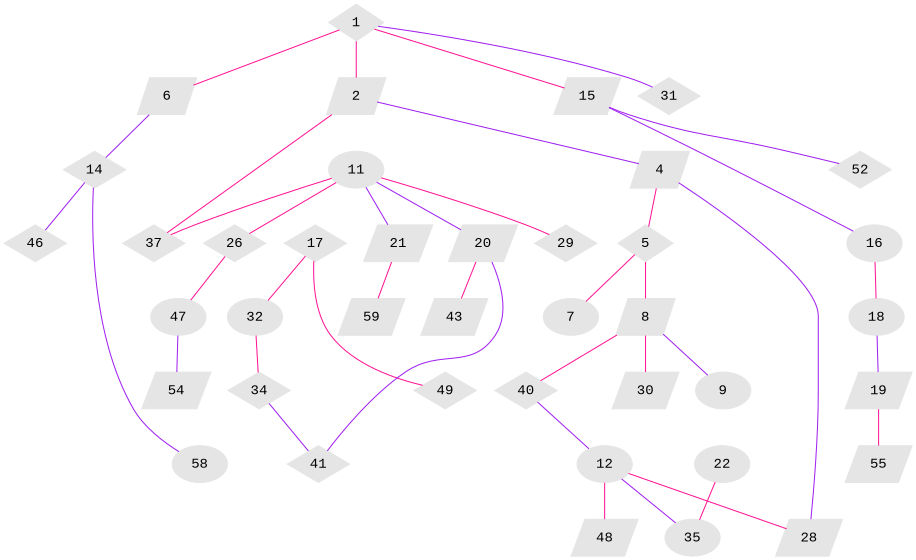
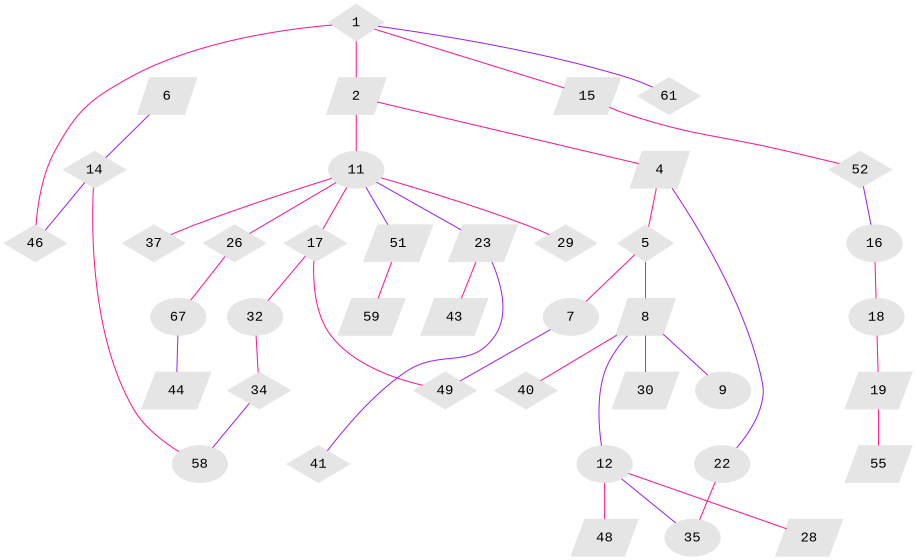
(266, 57) -> (142, 72)
(669, 96) -> (669, 96)
(508, 133) -> (508, 133)
(723, 138) -> (723, 138)
(732, 168) -> (867, 205)
(249, 174) -> (356, 133)
none -> (335, 208)
(398, 243) -> (398, 243)
(483, 243) -> (483, 243)
(178, 317) -> (178, 317)
(818, 319) -> (741, 314)
(105, 332) -> (105, 332)
(878, 354) -> (878, 354)
none -> (505, 355)
(176, 390) -> (176, 390)
(563, 425) -> (601, 387)
(289, 427) -> (231, 426)
